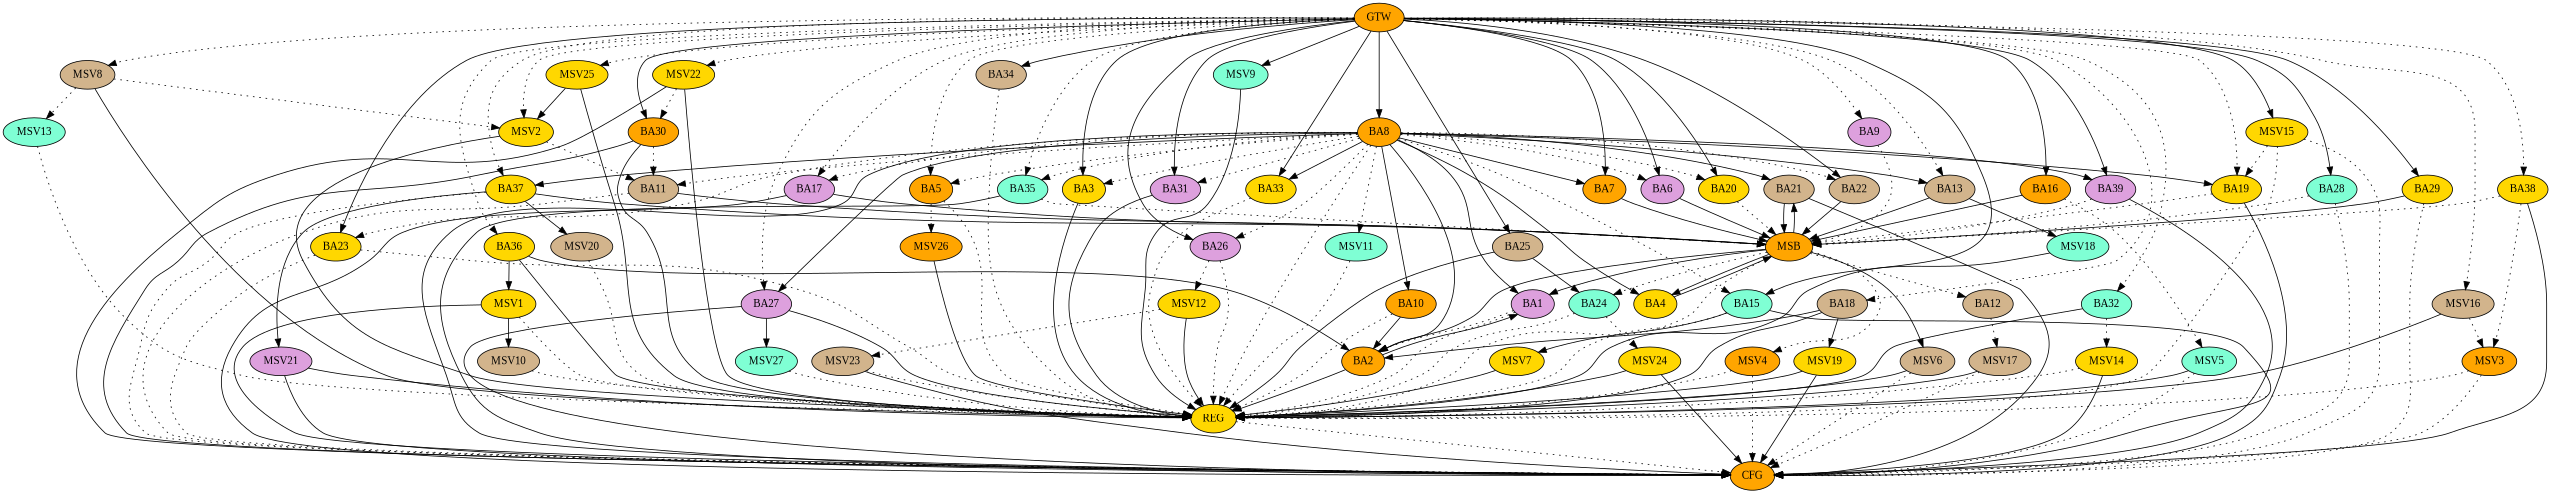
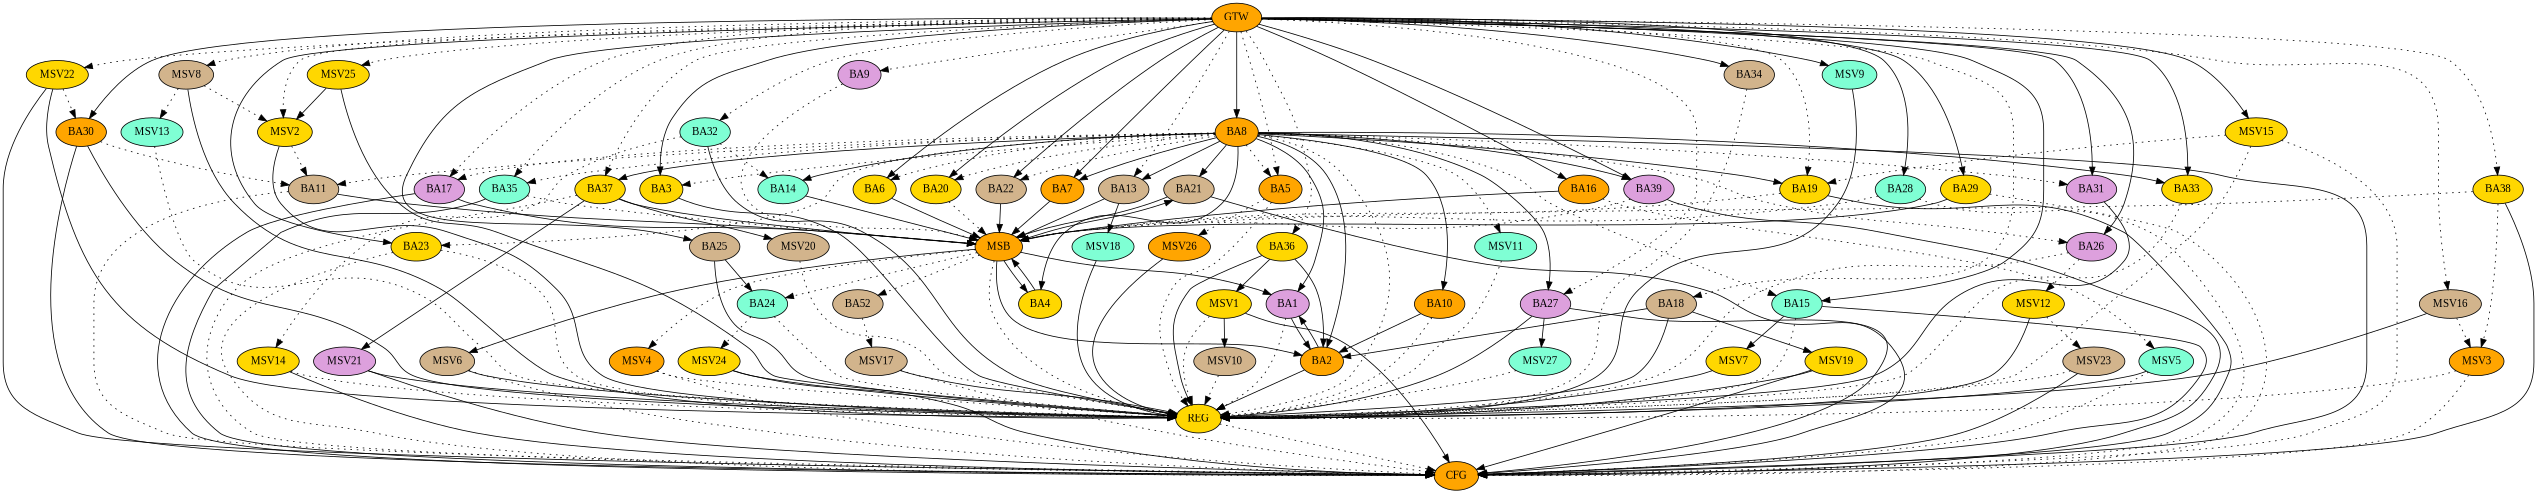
none -> (783, 189)
(1662, 189) -> (875, 189)
(1988, 304) -> (858, 304)
(1450, 331) -> (1300, 333)
